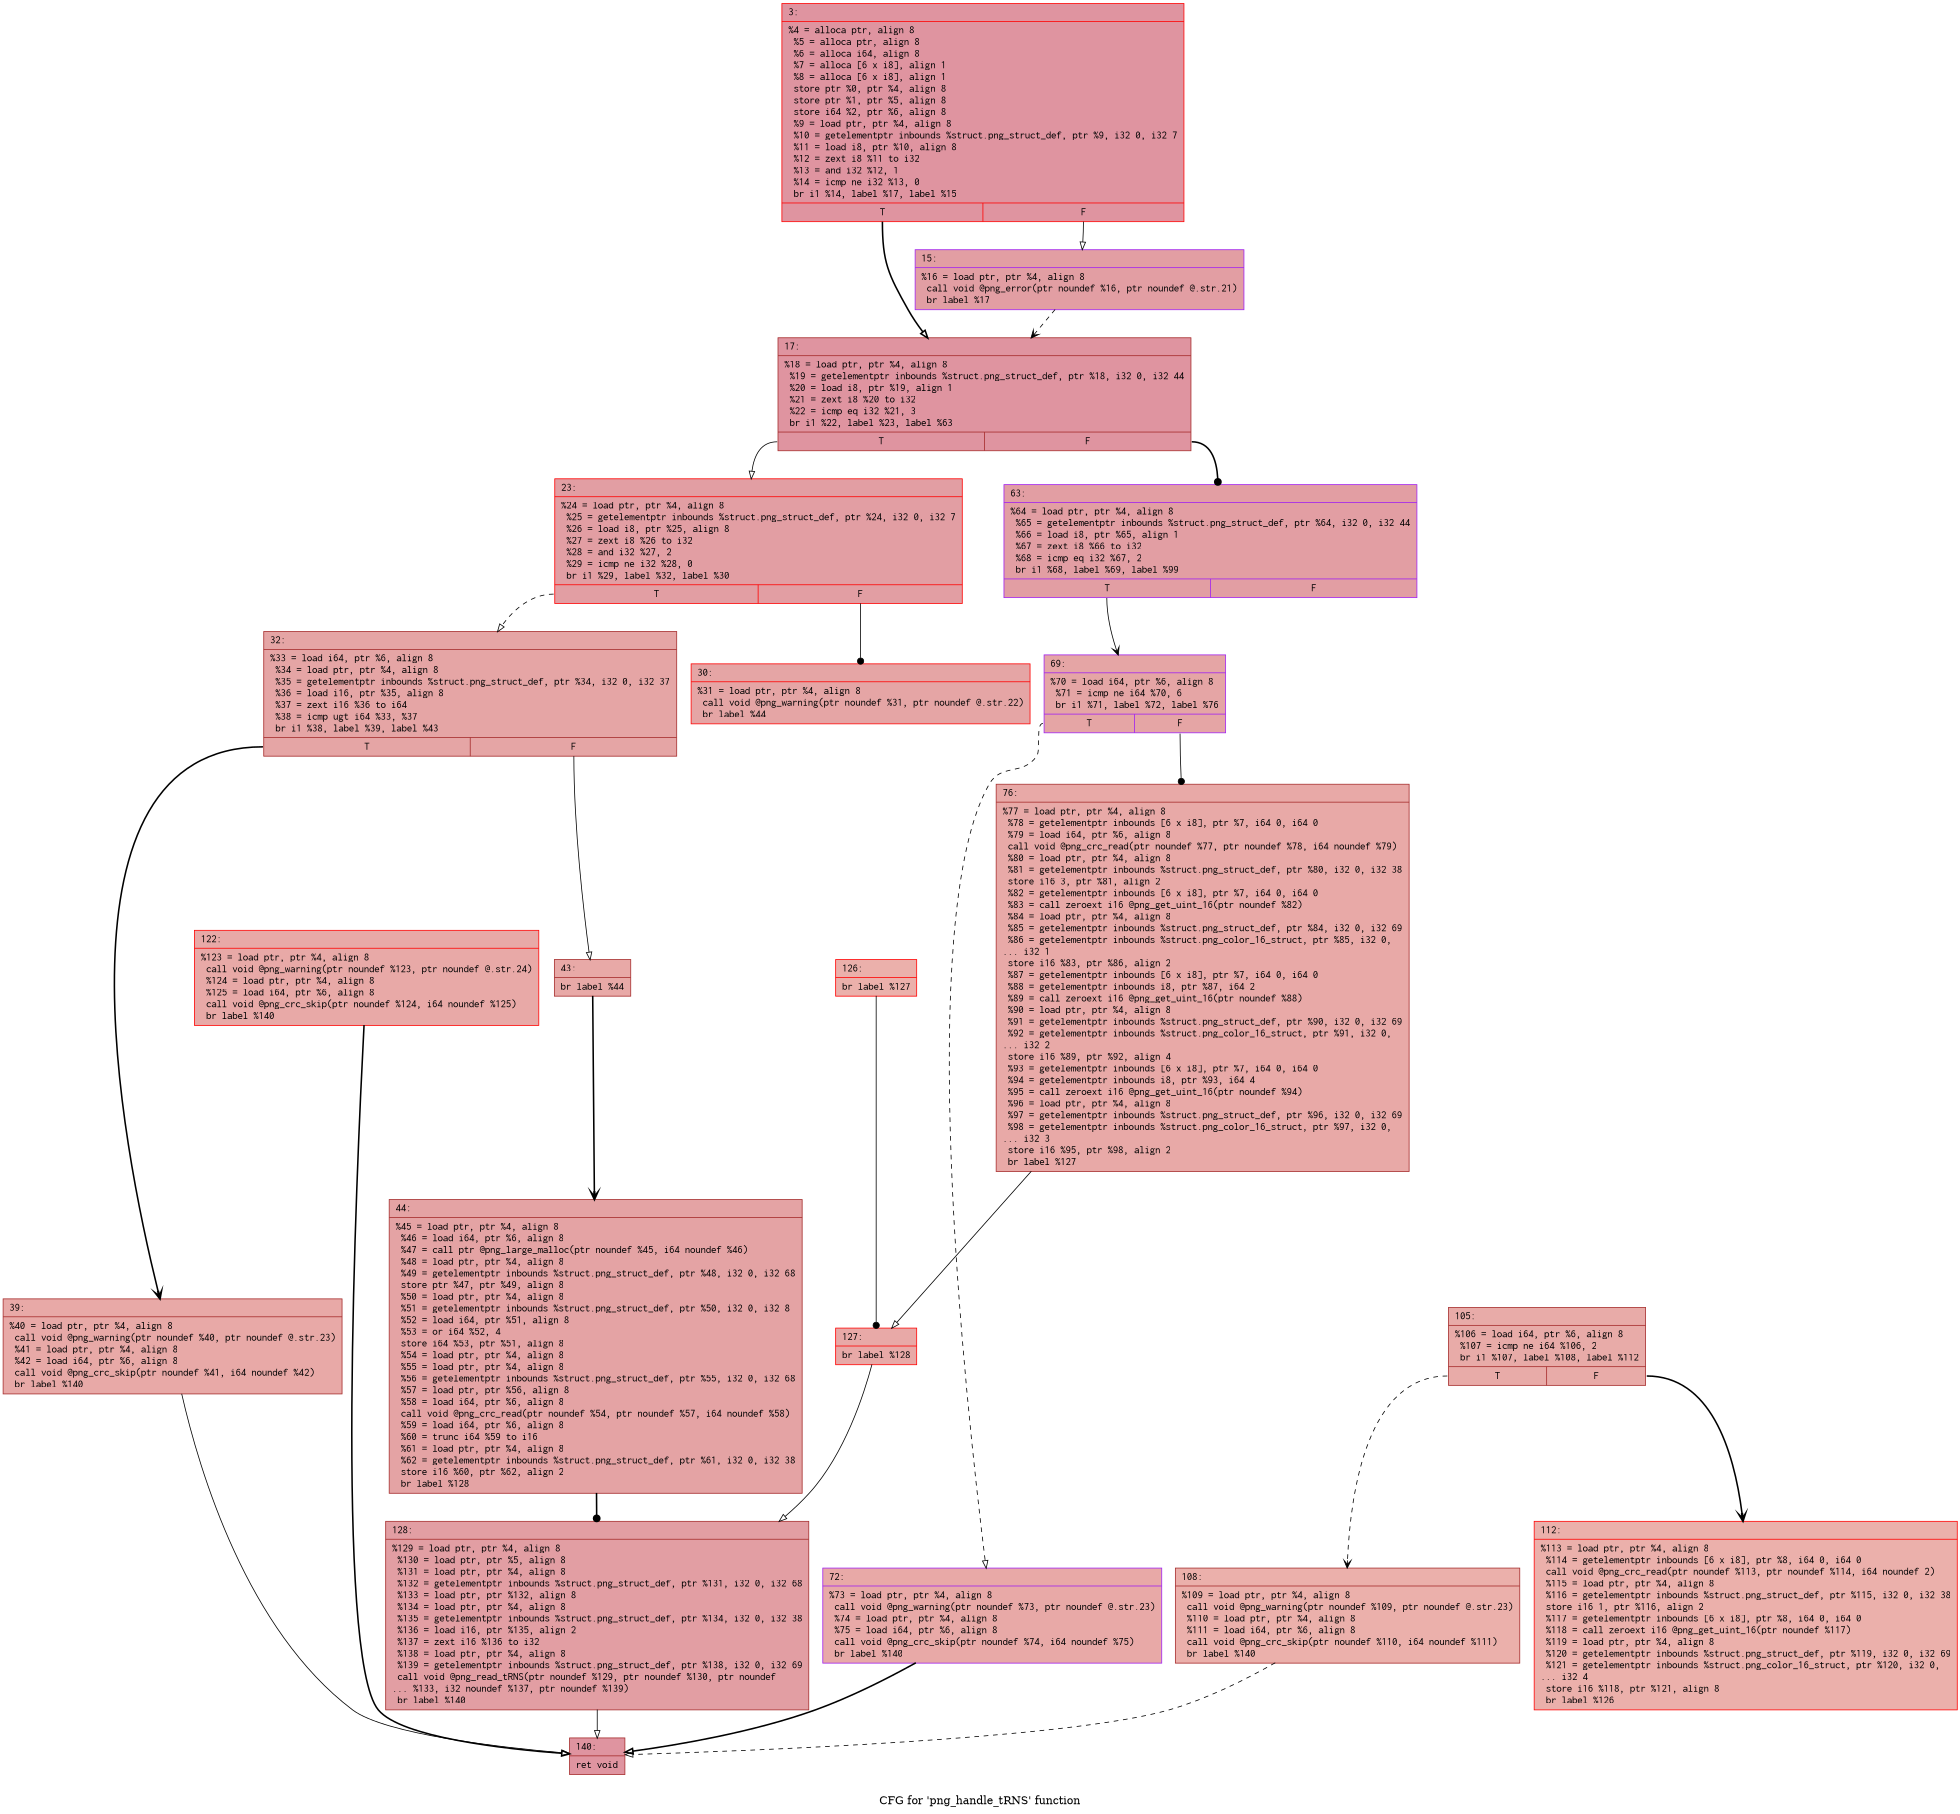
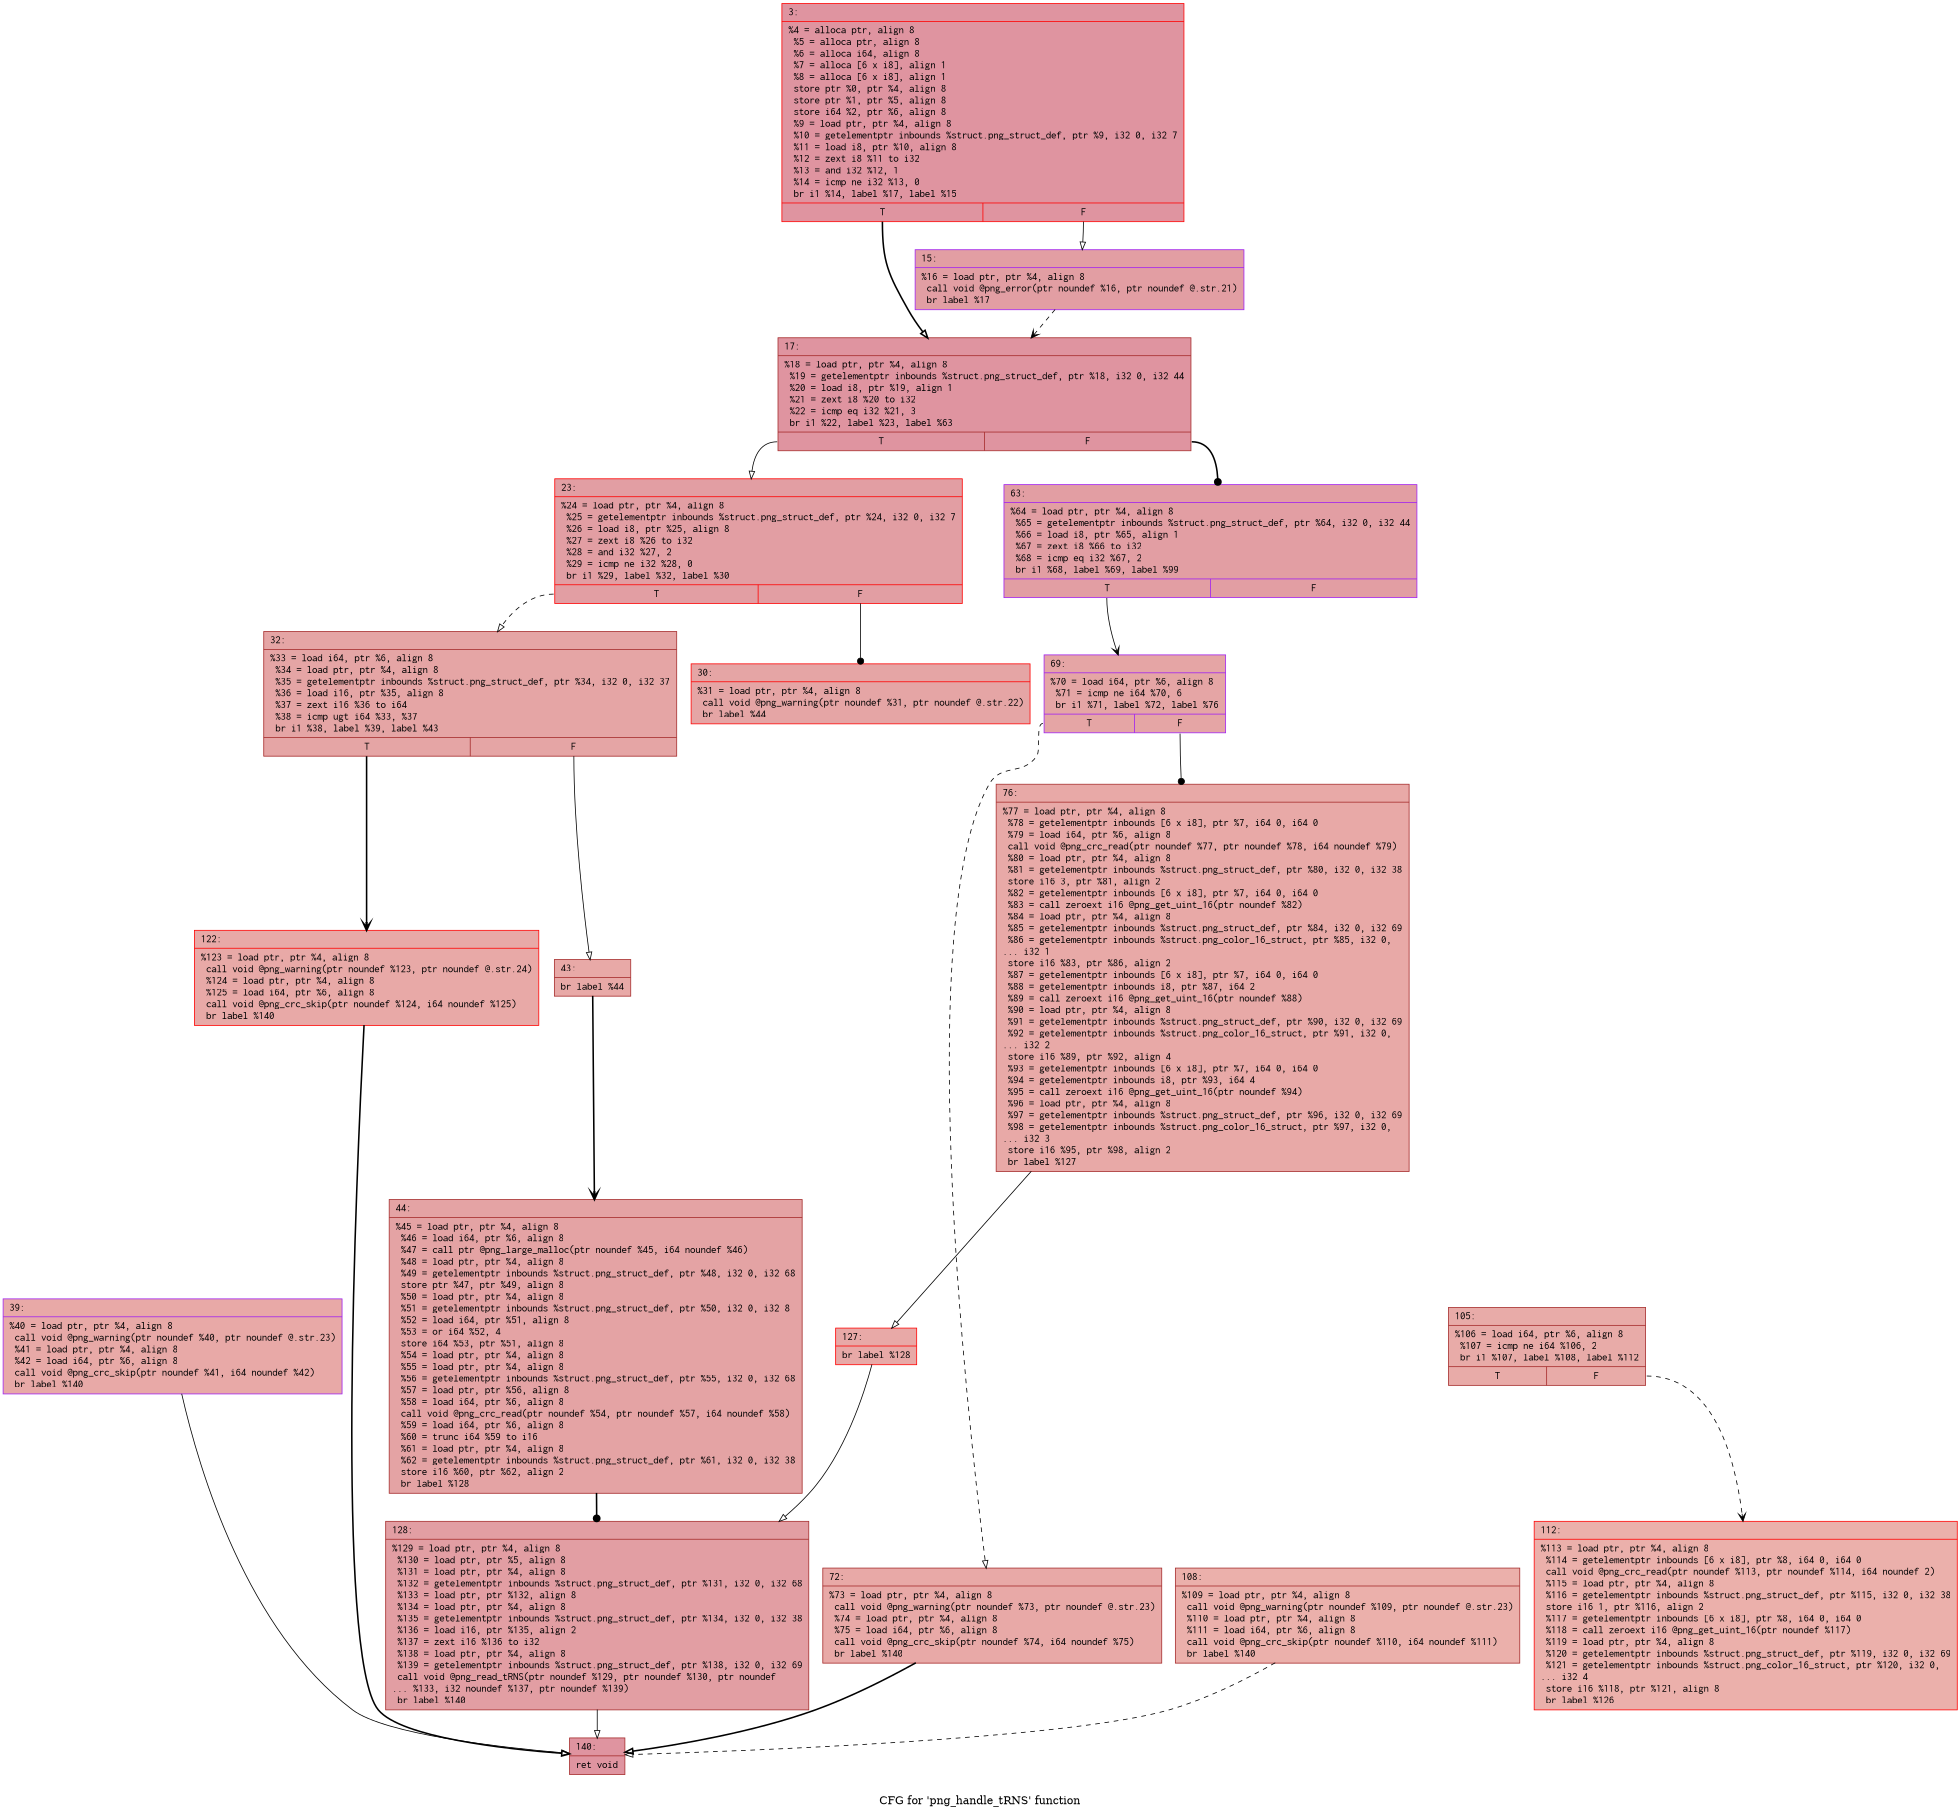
(876, 978) -> none
(115, 983) -> (367, 839)
(173, 1346) -> (173, 1346)
(1718, 1426) -> (1718, 1426)
(1367, 1447) -> none
(992, 1616) -> (992, 1616)
